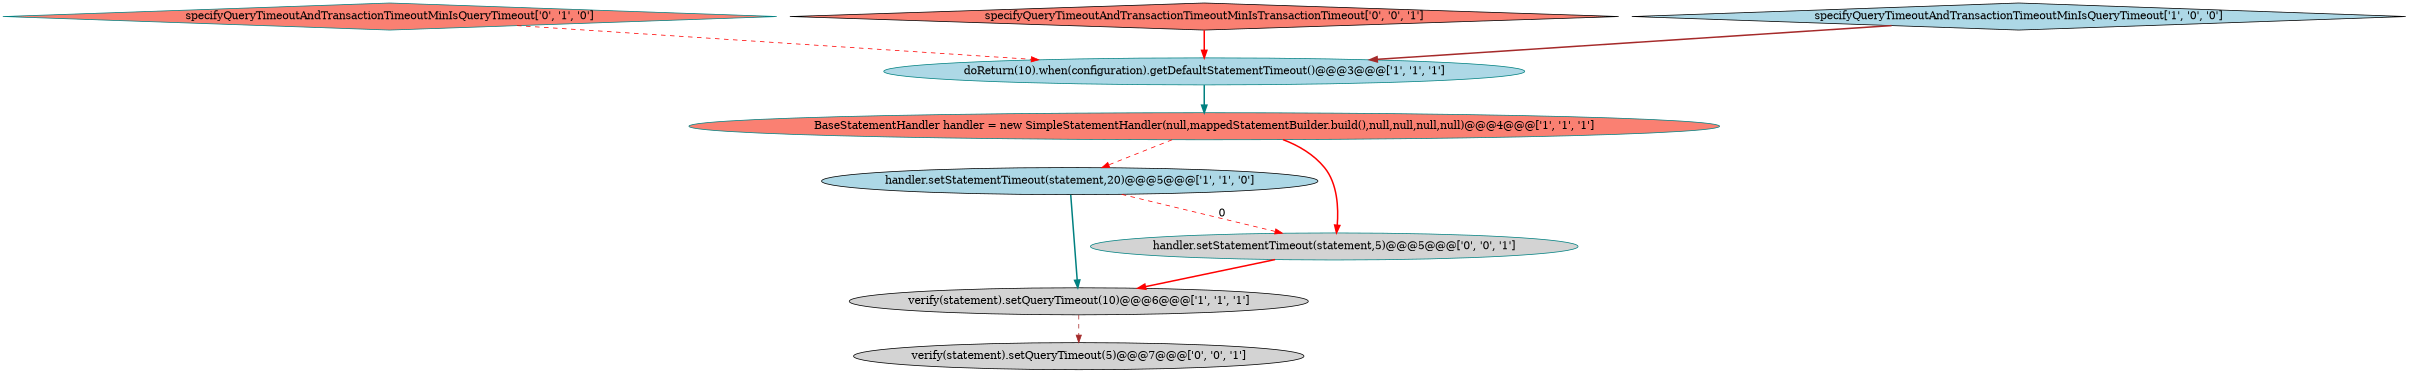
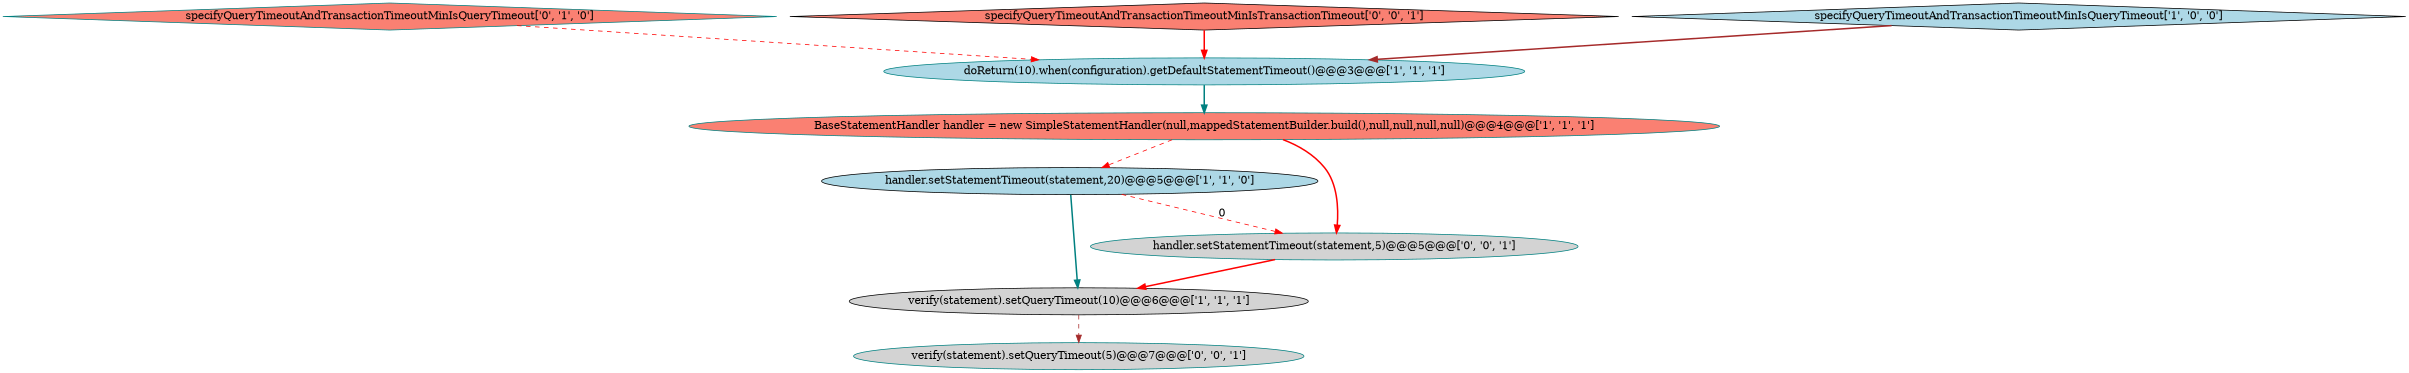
(1079, 356) -> (1079, 356)
